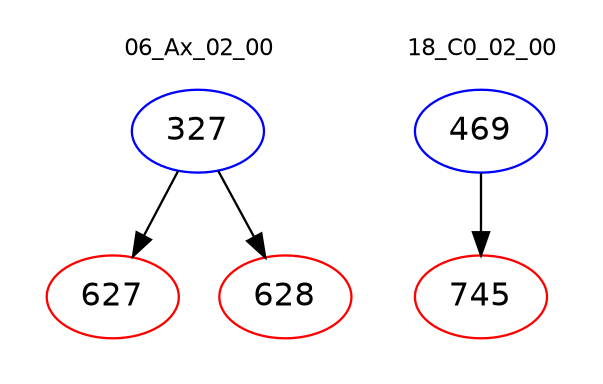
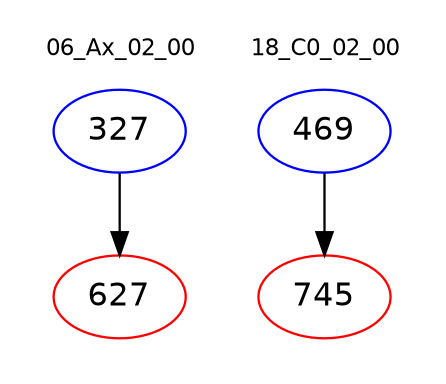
(285, 297) -> none
